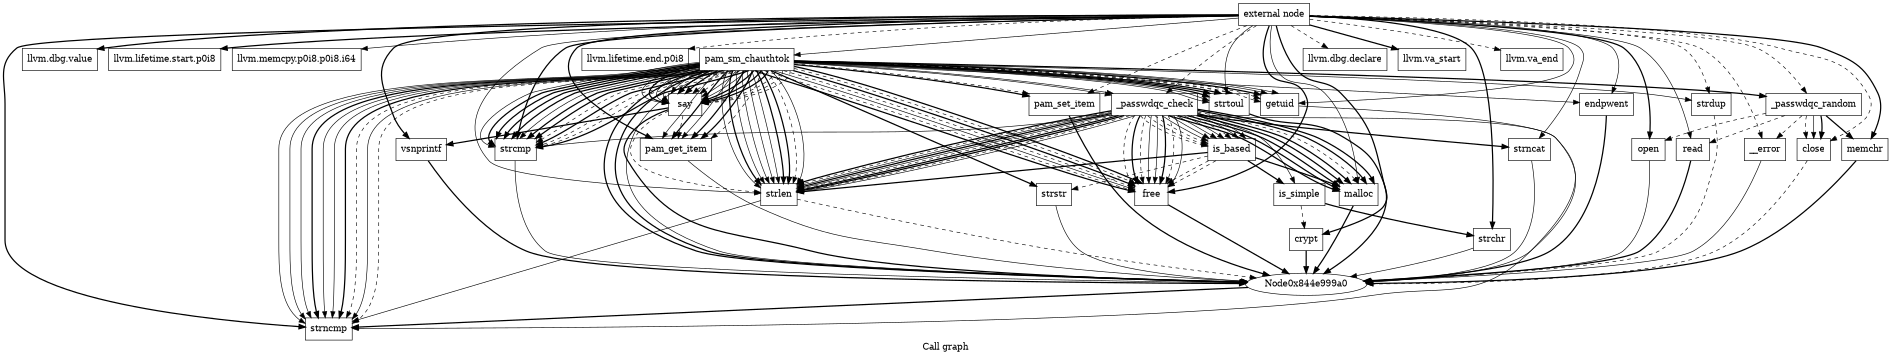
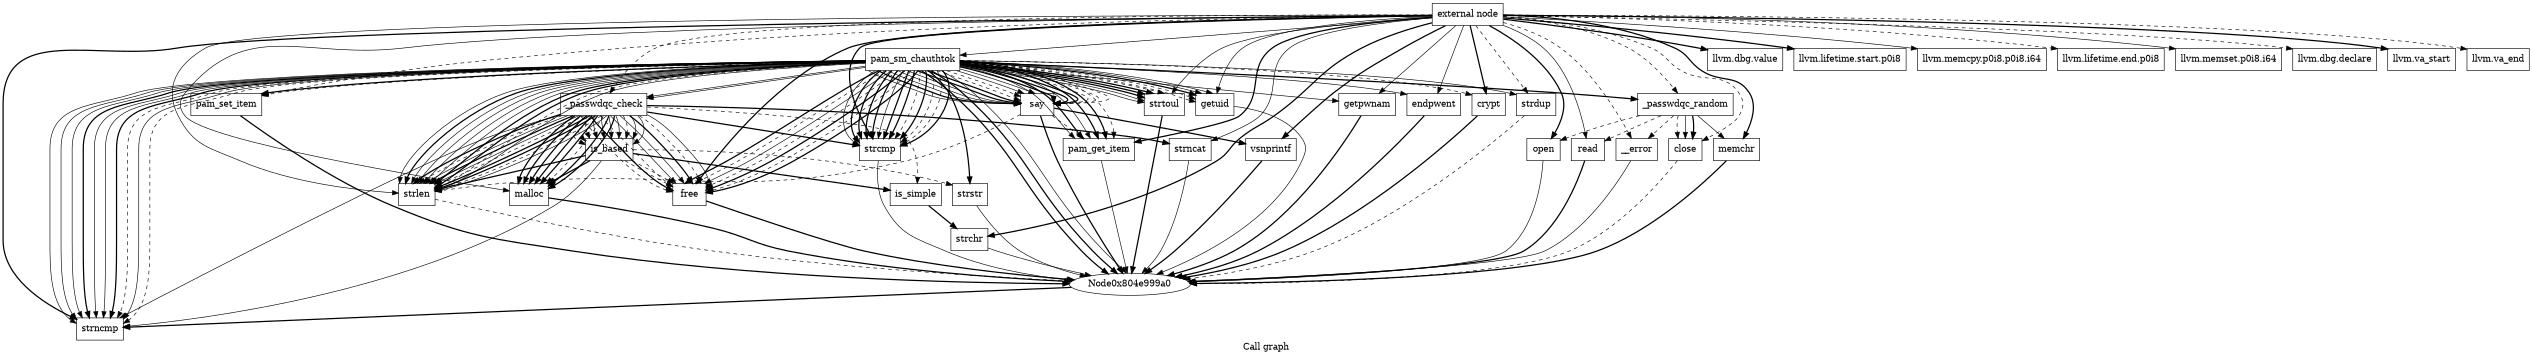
none -> (2229, 60)
none -> (1367, 105)
(1837, 125) -> (1709, 125)
(827, 132) -> (750, 128)
(1254, 134) -> (791, 117)
(1302, 214) -> (1214, 68)
(550, 263) -> (380, 279)
(1306, 284) -> (1130, 284)
